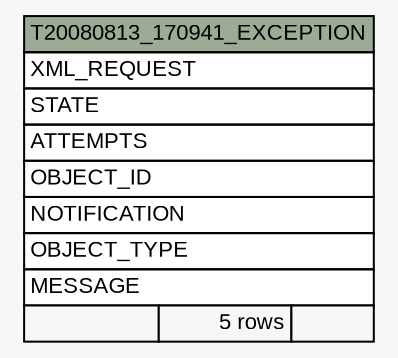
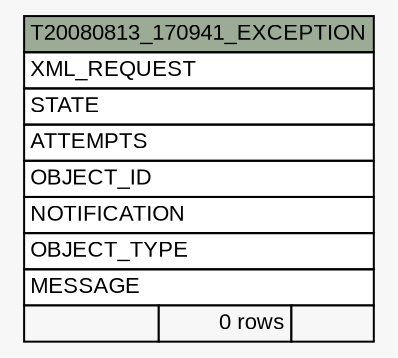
(252, 323) -> (252, 323)
